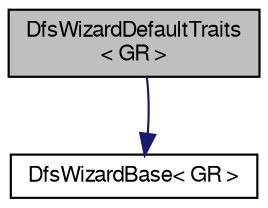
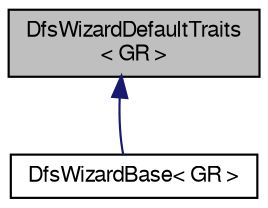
(149, 105) -> (120, 127)
